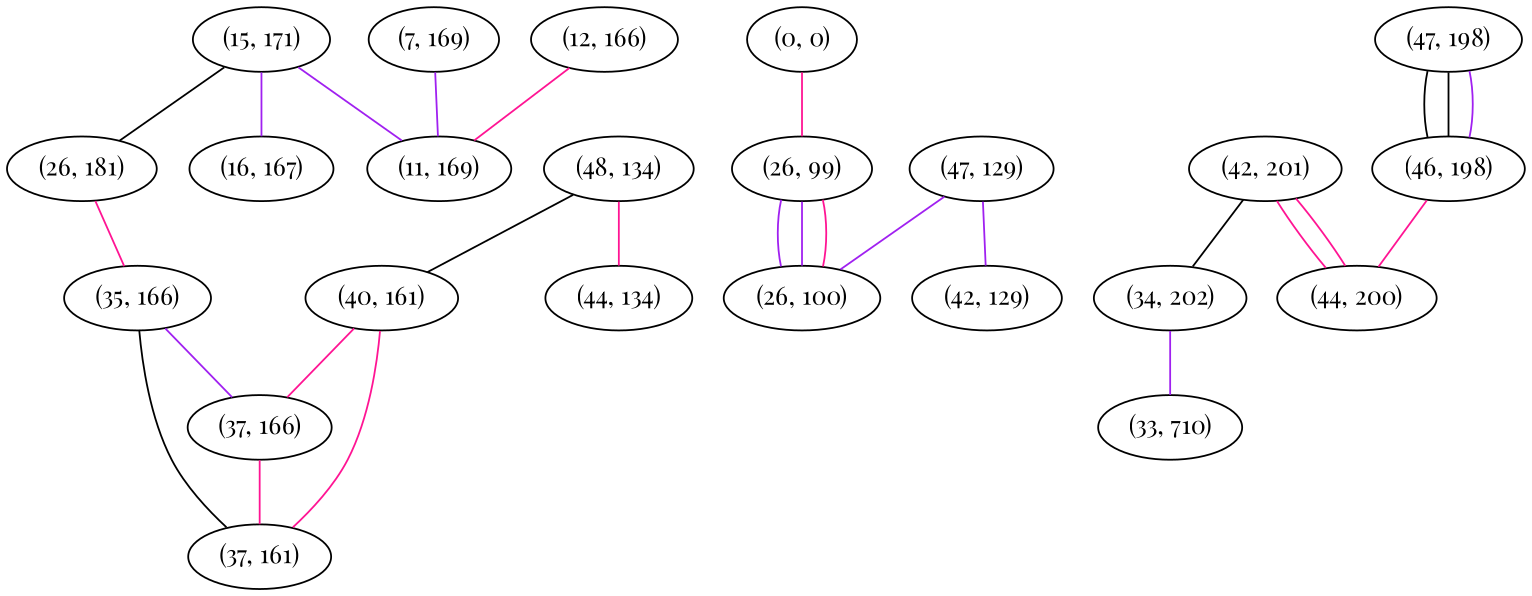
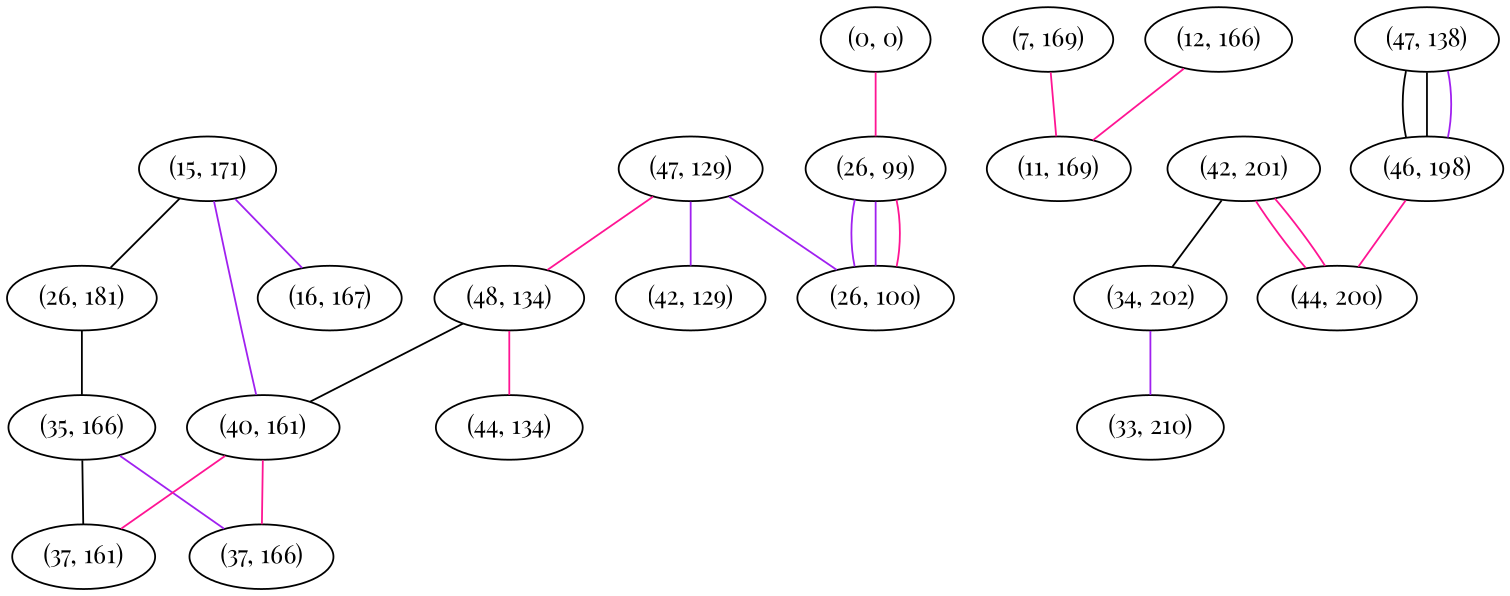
(1449, 40) -> (1427, 40)
(350, 104) -> (235, 298)
(437, 104) -> (1053, 104)
none -> (600, 233)
(110, 234) -> (82, 363)
(1170, 427) -> (1150, 427)
(260, 492) -> none
